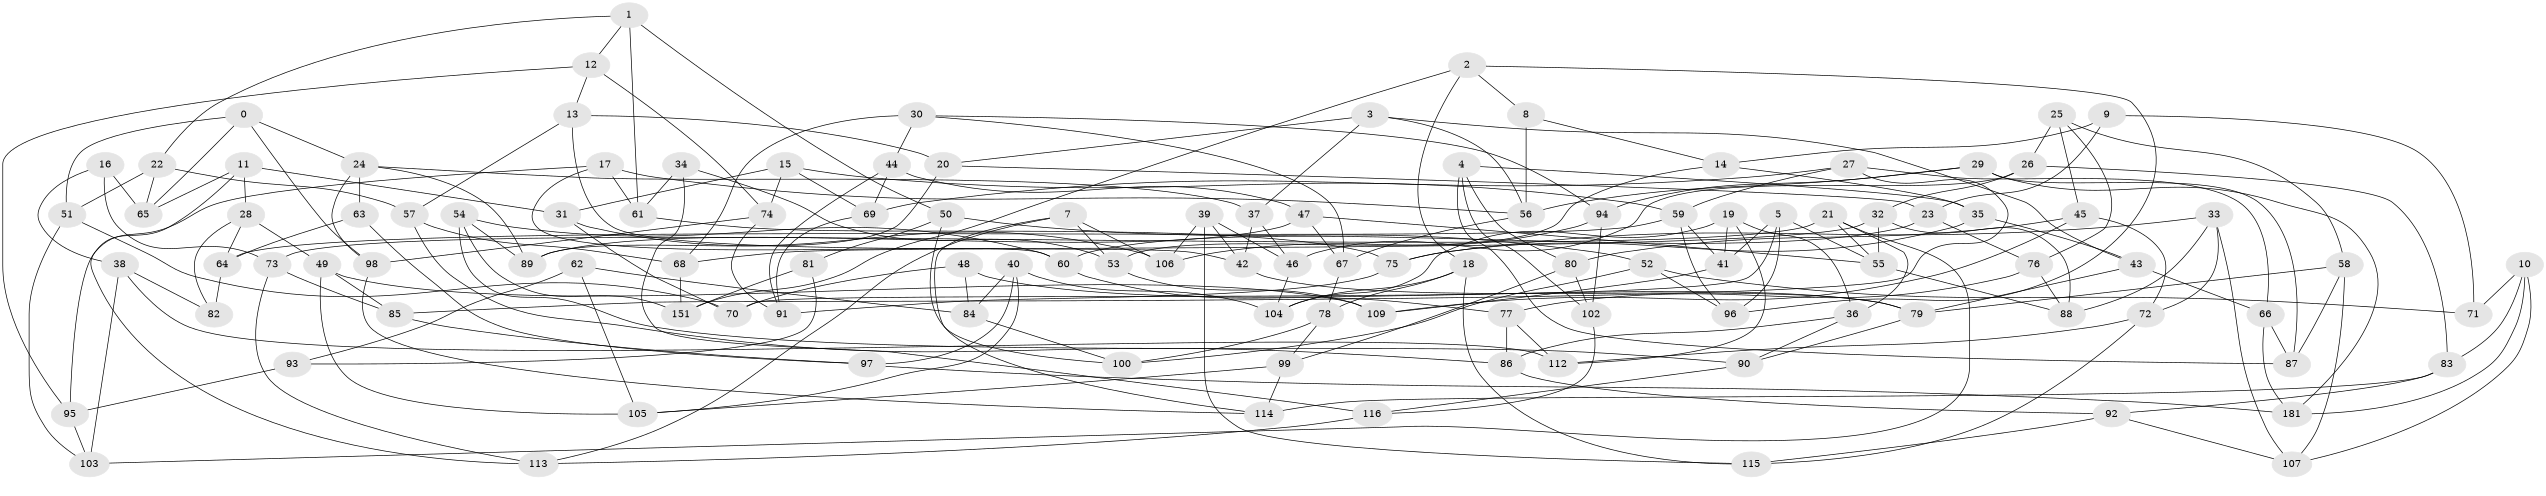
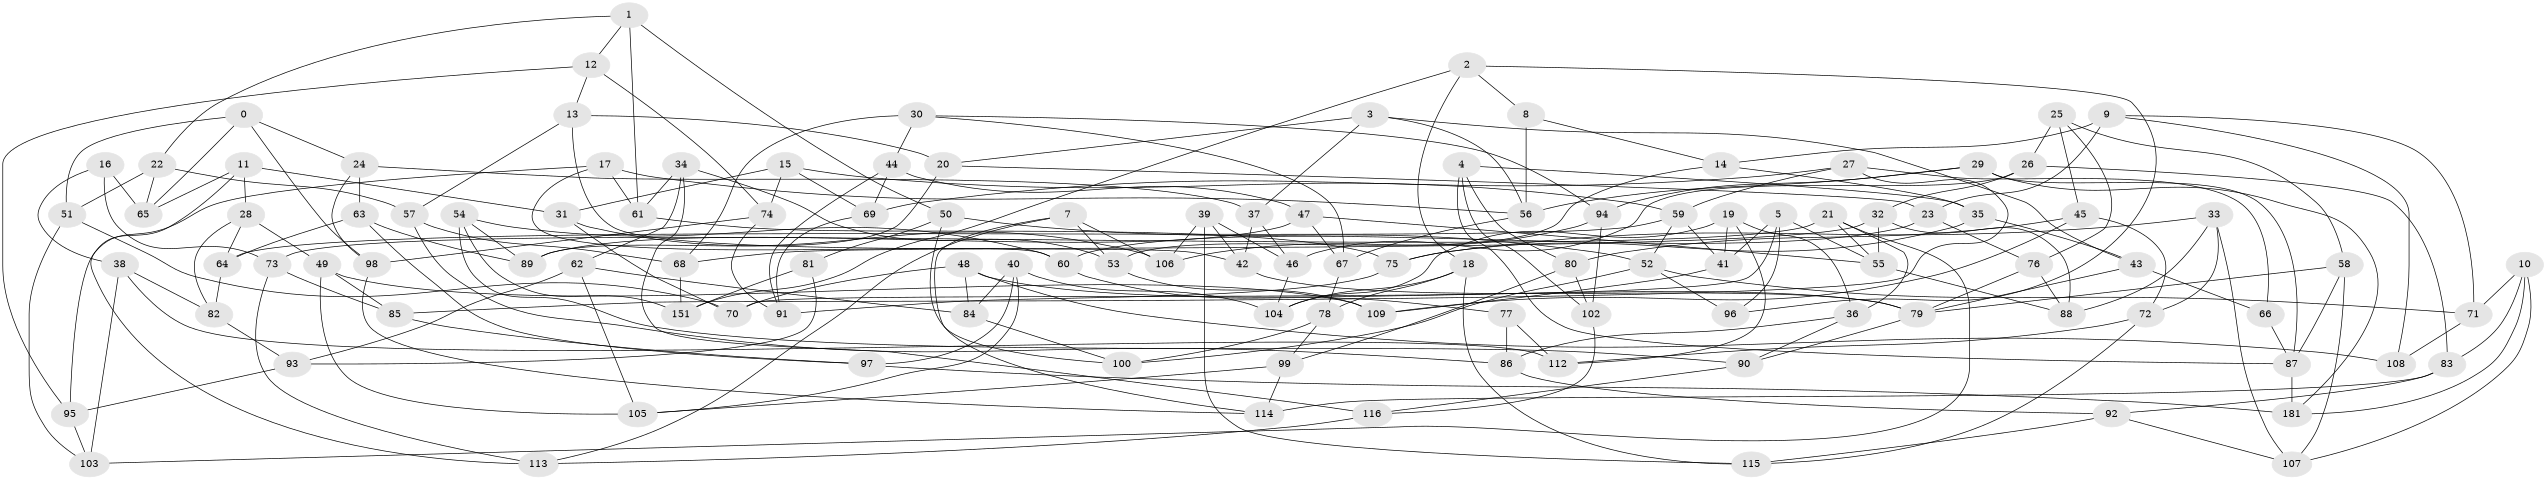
(463, 190) -> (445, 246)
none -> (666, 224)
(1694, 267) -> (1663, 240)
(1772, 296) -> (1982, 287)
none -> (261, 344)
none -> (2396, 365)
(2265, 370) -> (2292, 393)
